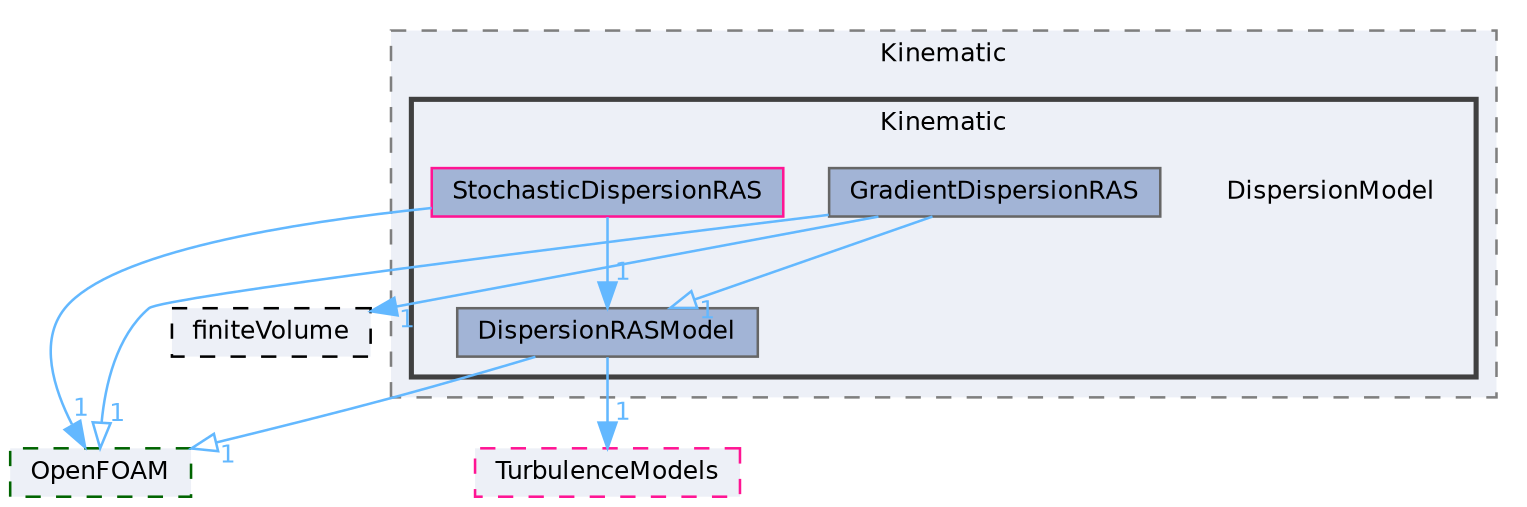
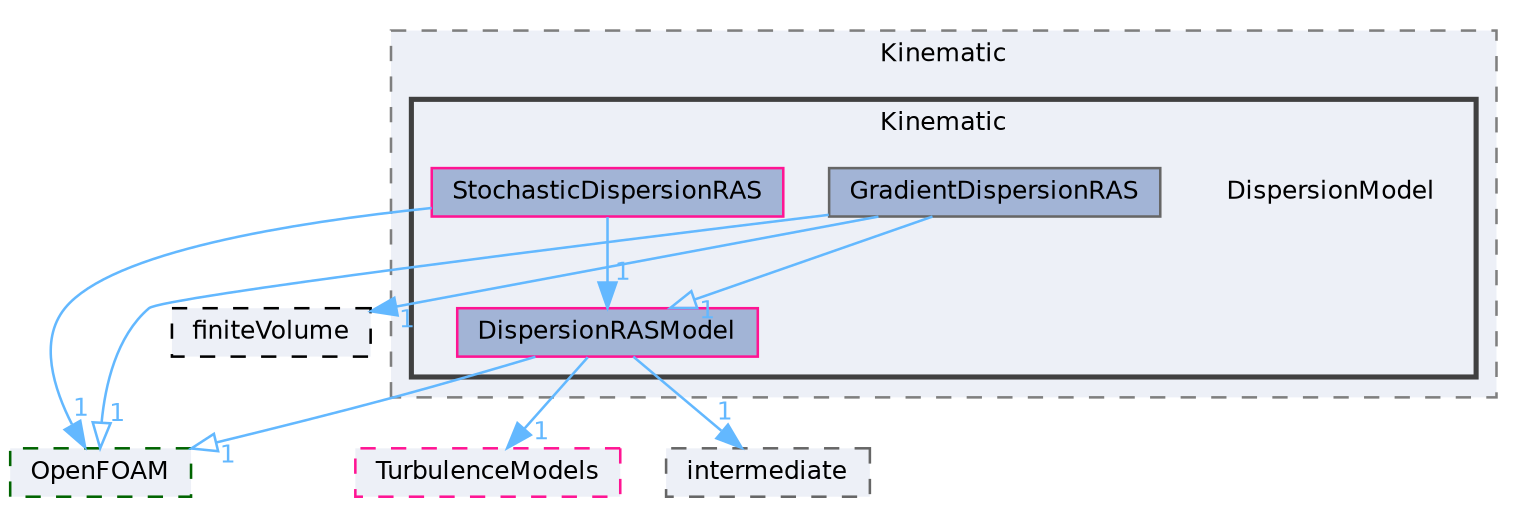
(608, 332) -> (608, 332)
none -> (768, 473)
